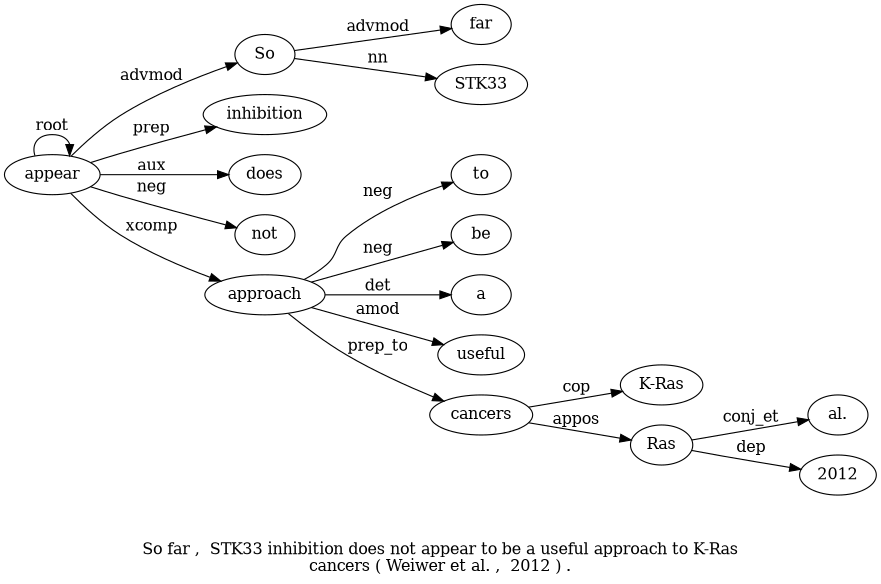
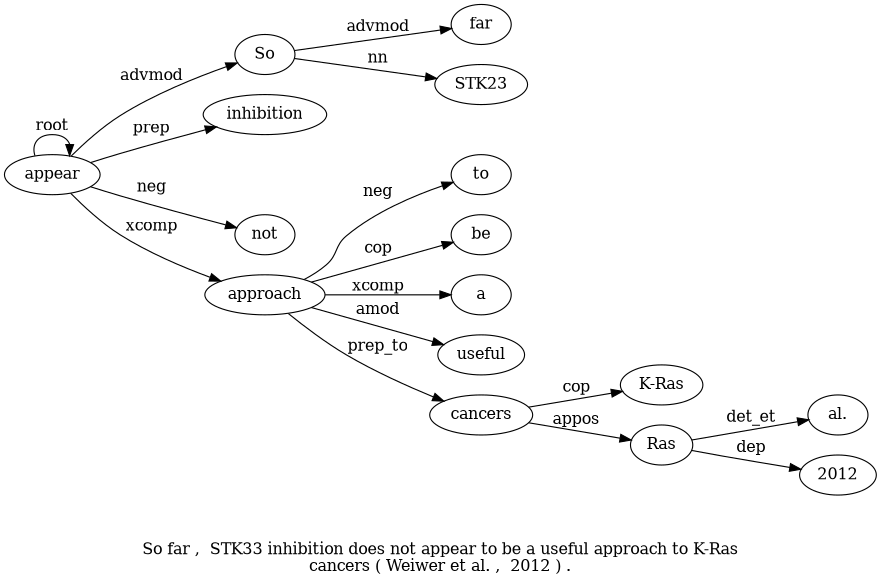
(481, 85) -> (481, 85)
(265, 175) -> none
(378, 249) -> (378, 249)
(378, 286) -> (378, 286)
(751, 418) -> (751, 418)
